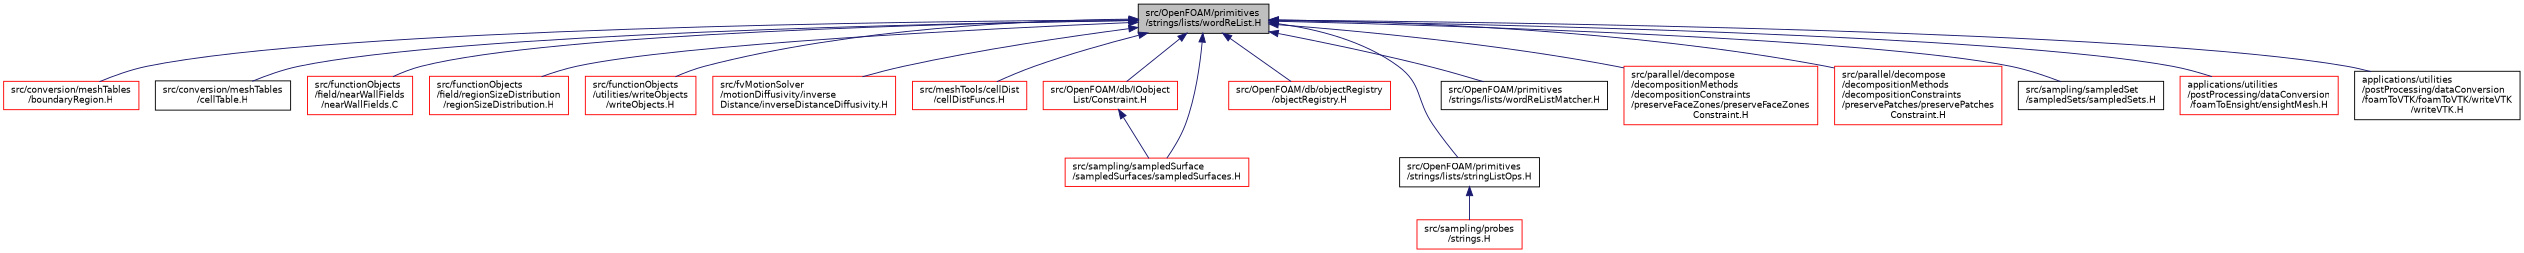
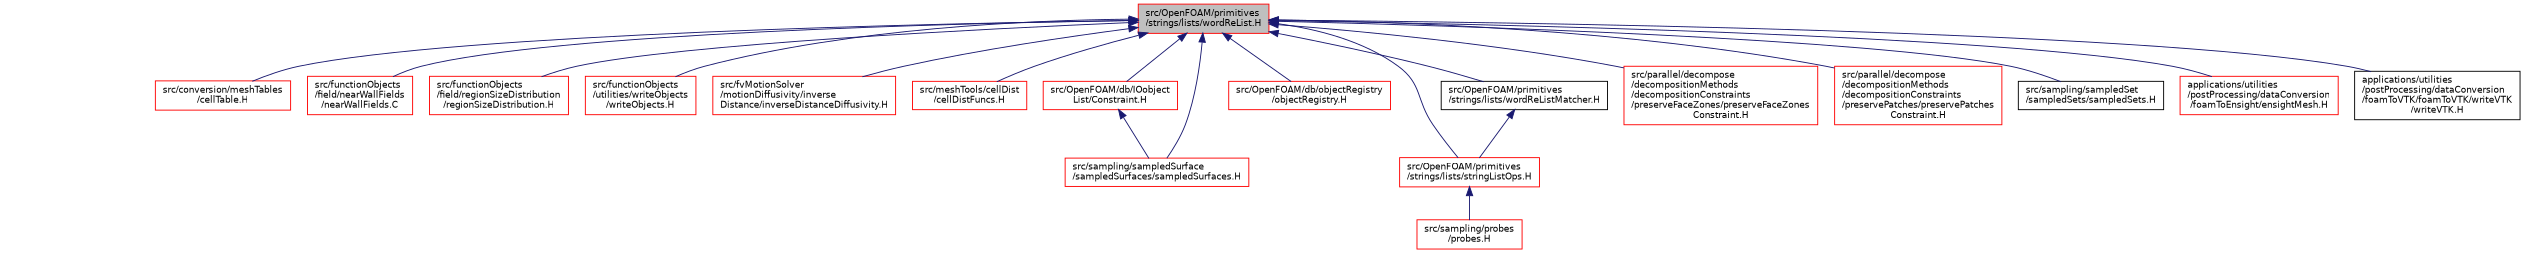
(1204, 19) -> (1204, 19)
(71, 96) -> none
(223, 96) -> (223, 96)
none -> (1494, 137)
(1470, 172) -> (1470, 172)
(1470, 234) -> (1470, 234)
